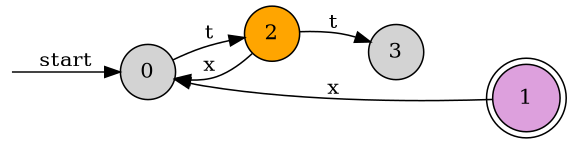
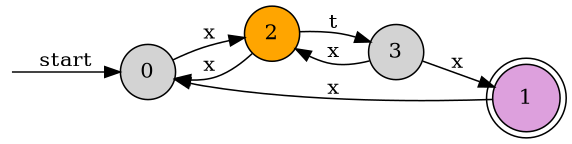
(210, 33) -> (210, 33)
none -> (339, 64)
none -> (451, 71)
